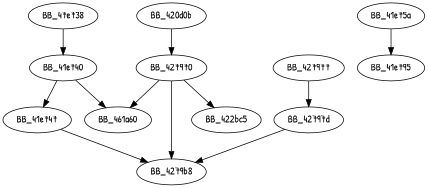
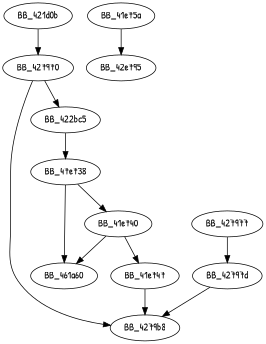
(171, 16) -> (38, 16)
(391, 68) -> (121, 68)
(147, 91) -> (65, 220)
none -> (66, 142)
